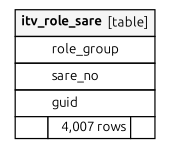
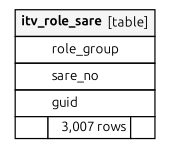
(94, 127) -> (94, 127)
